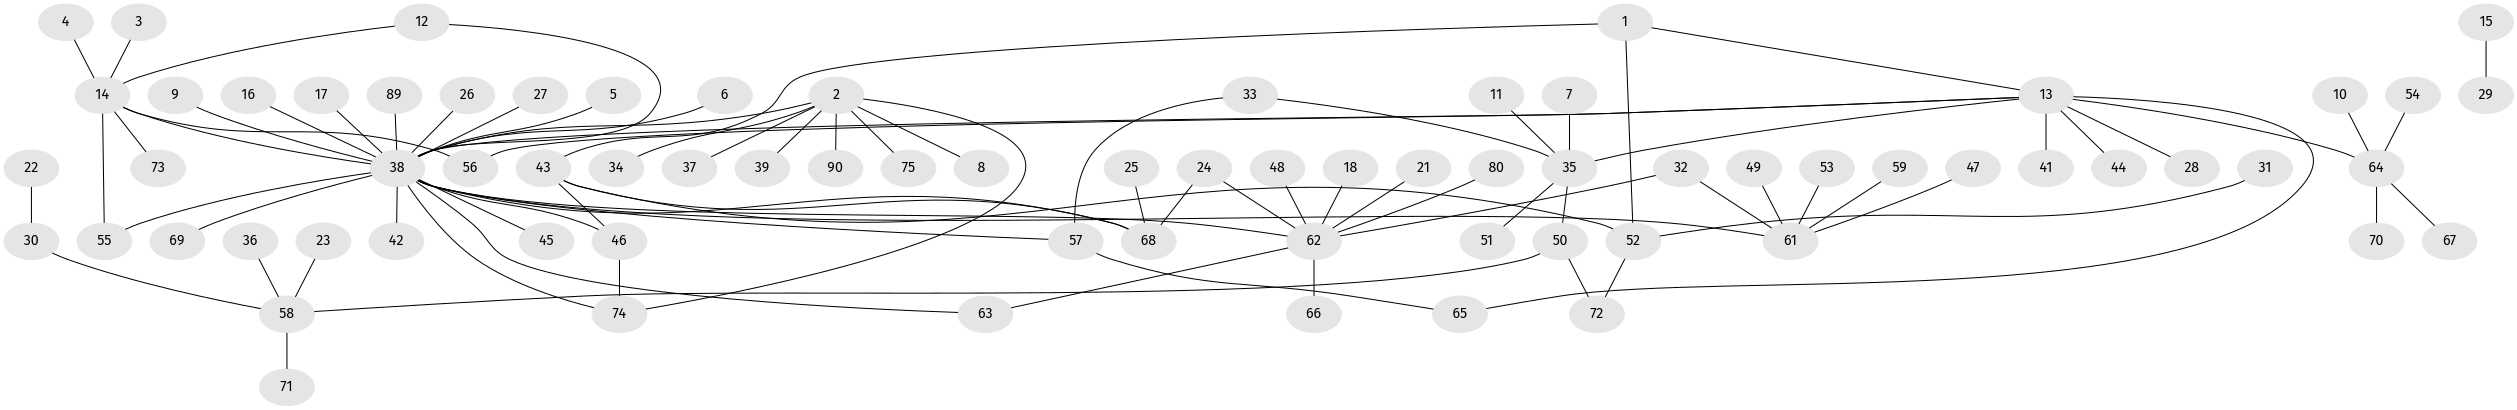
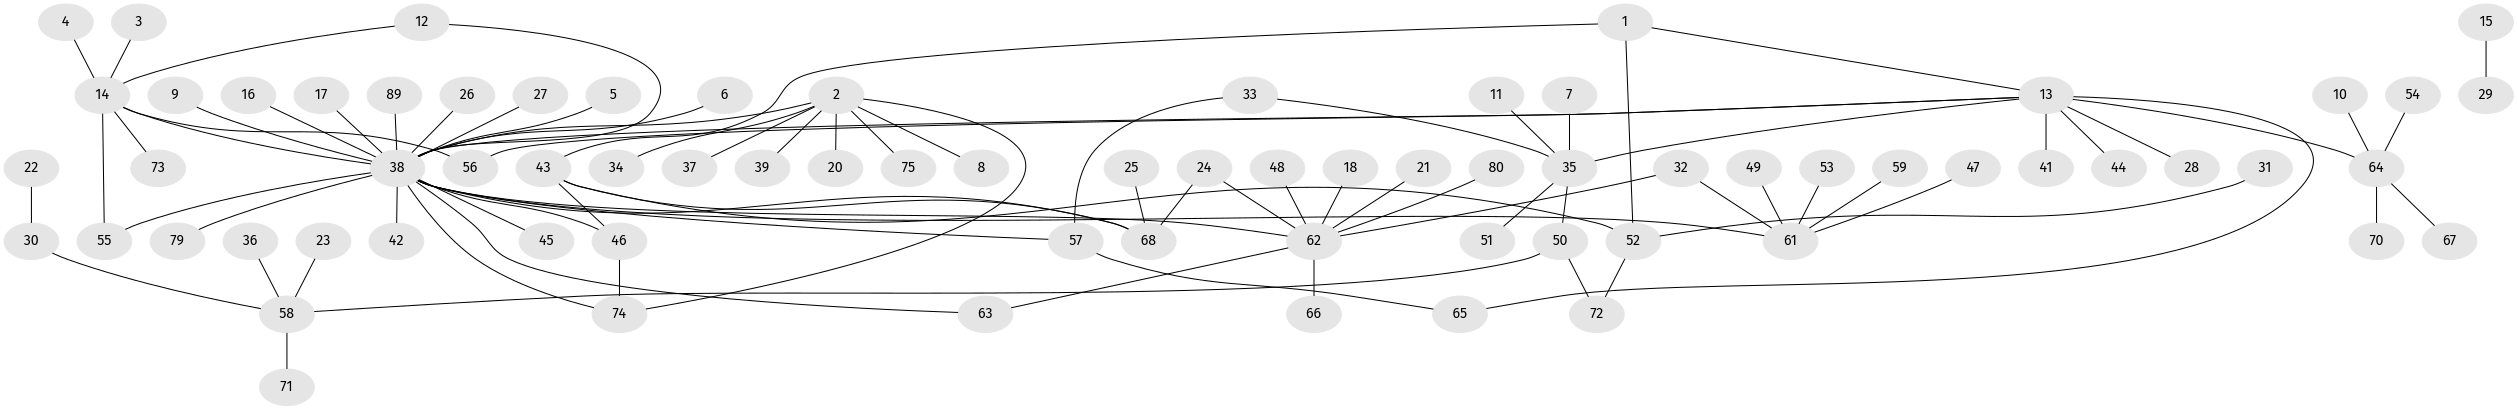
(835, 168) -> (835, 168)
(177, 241) -> (177, 241)
